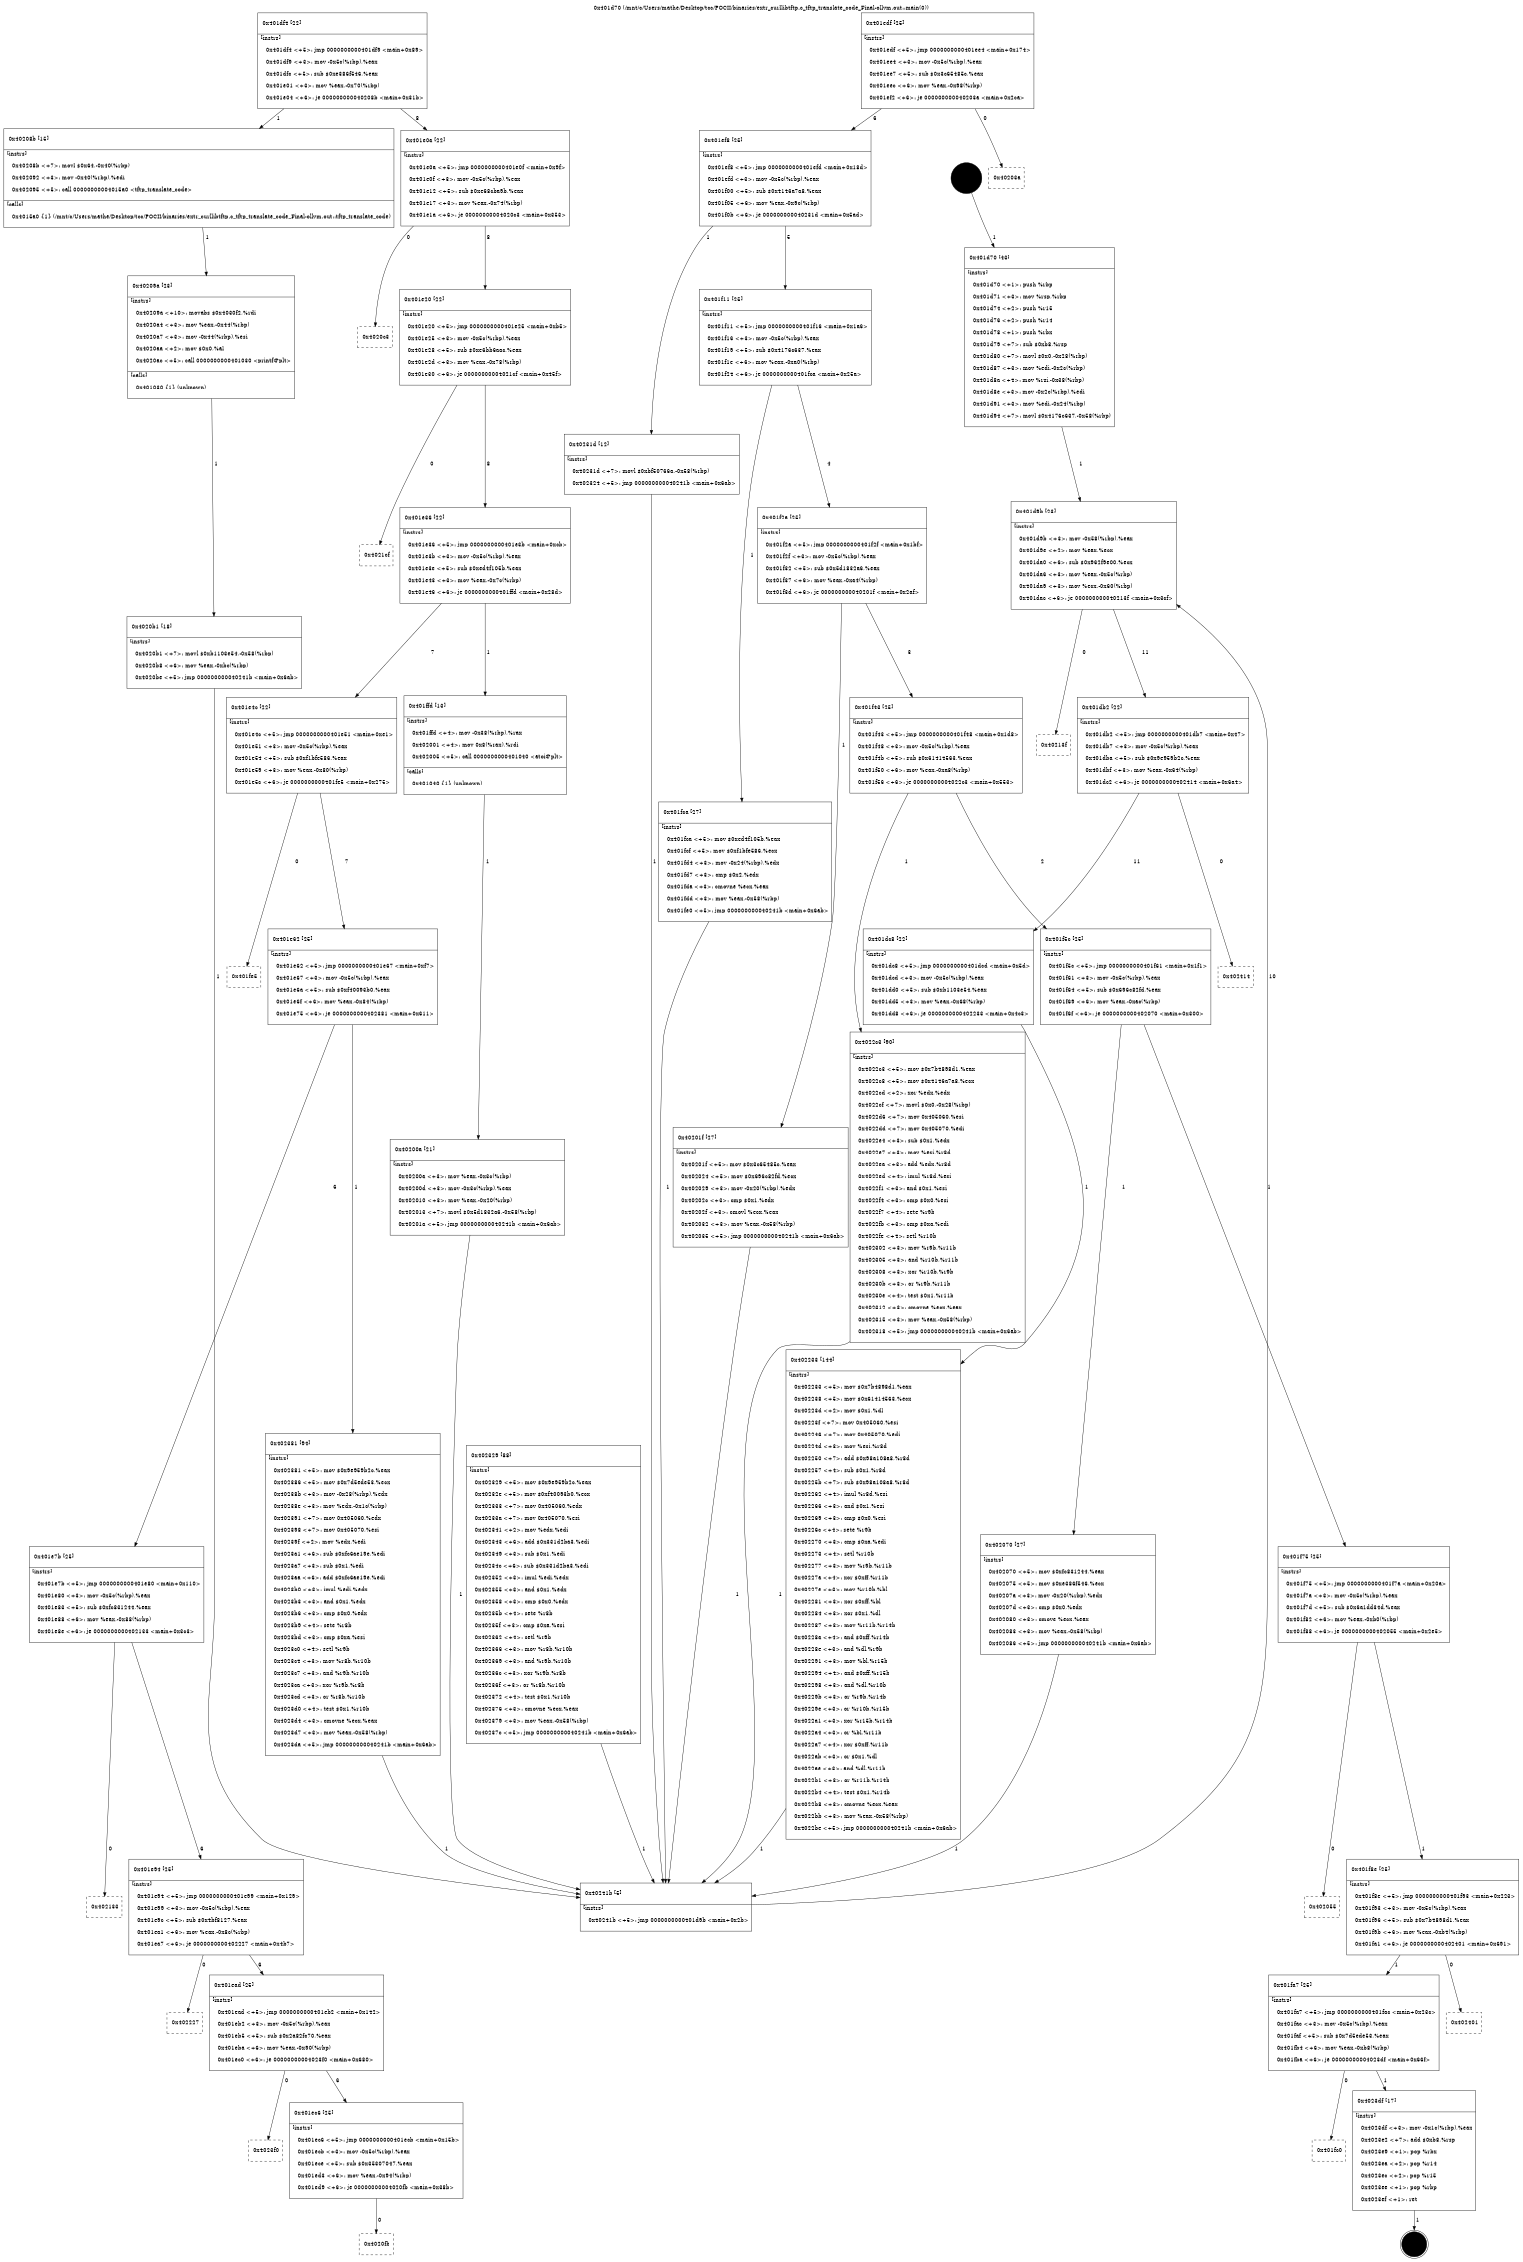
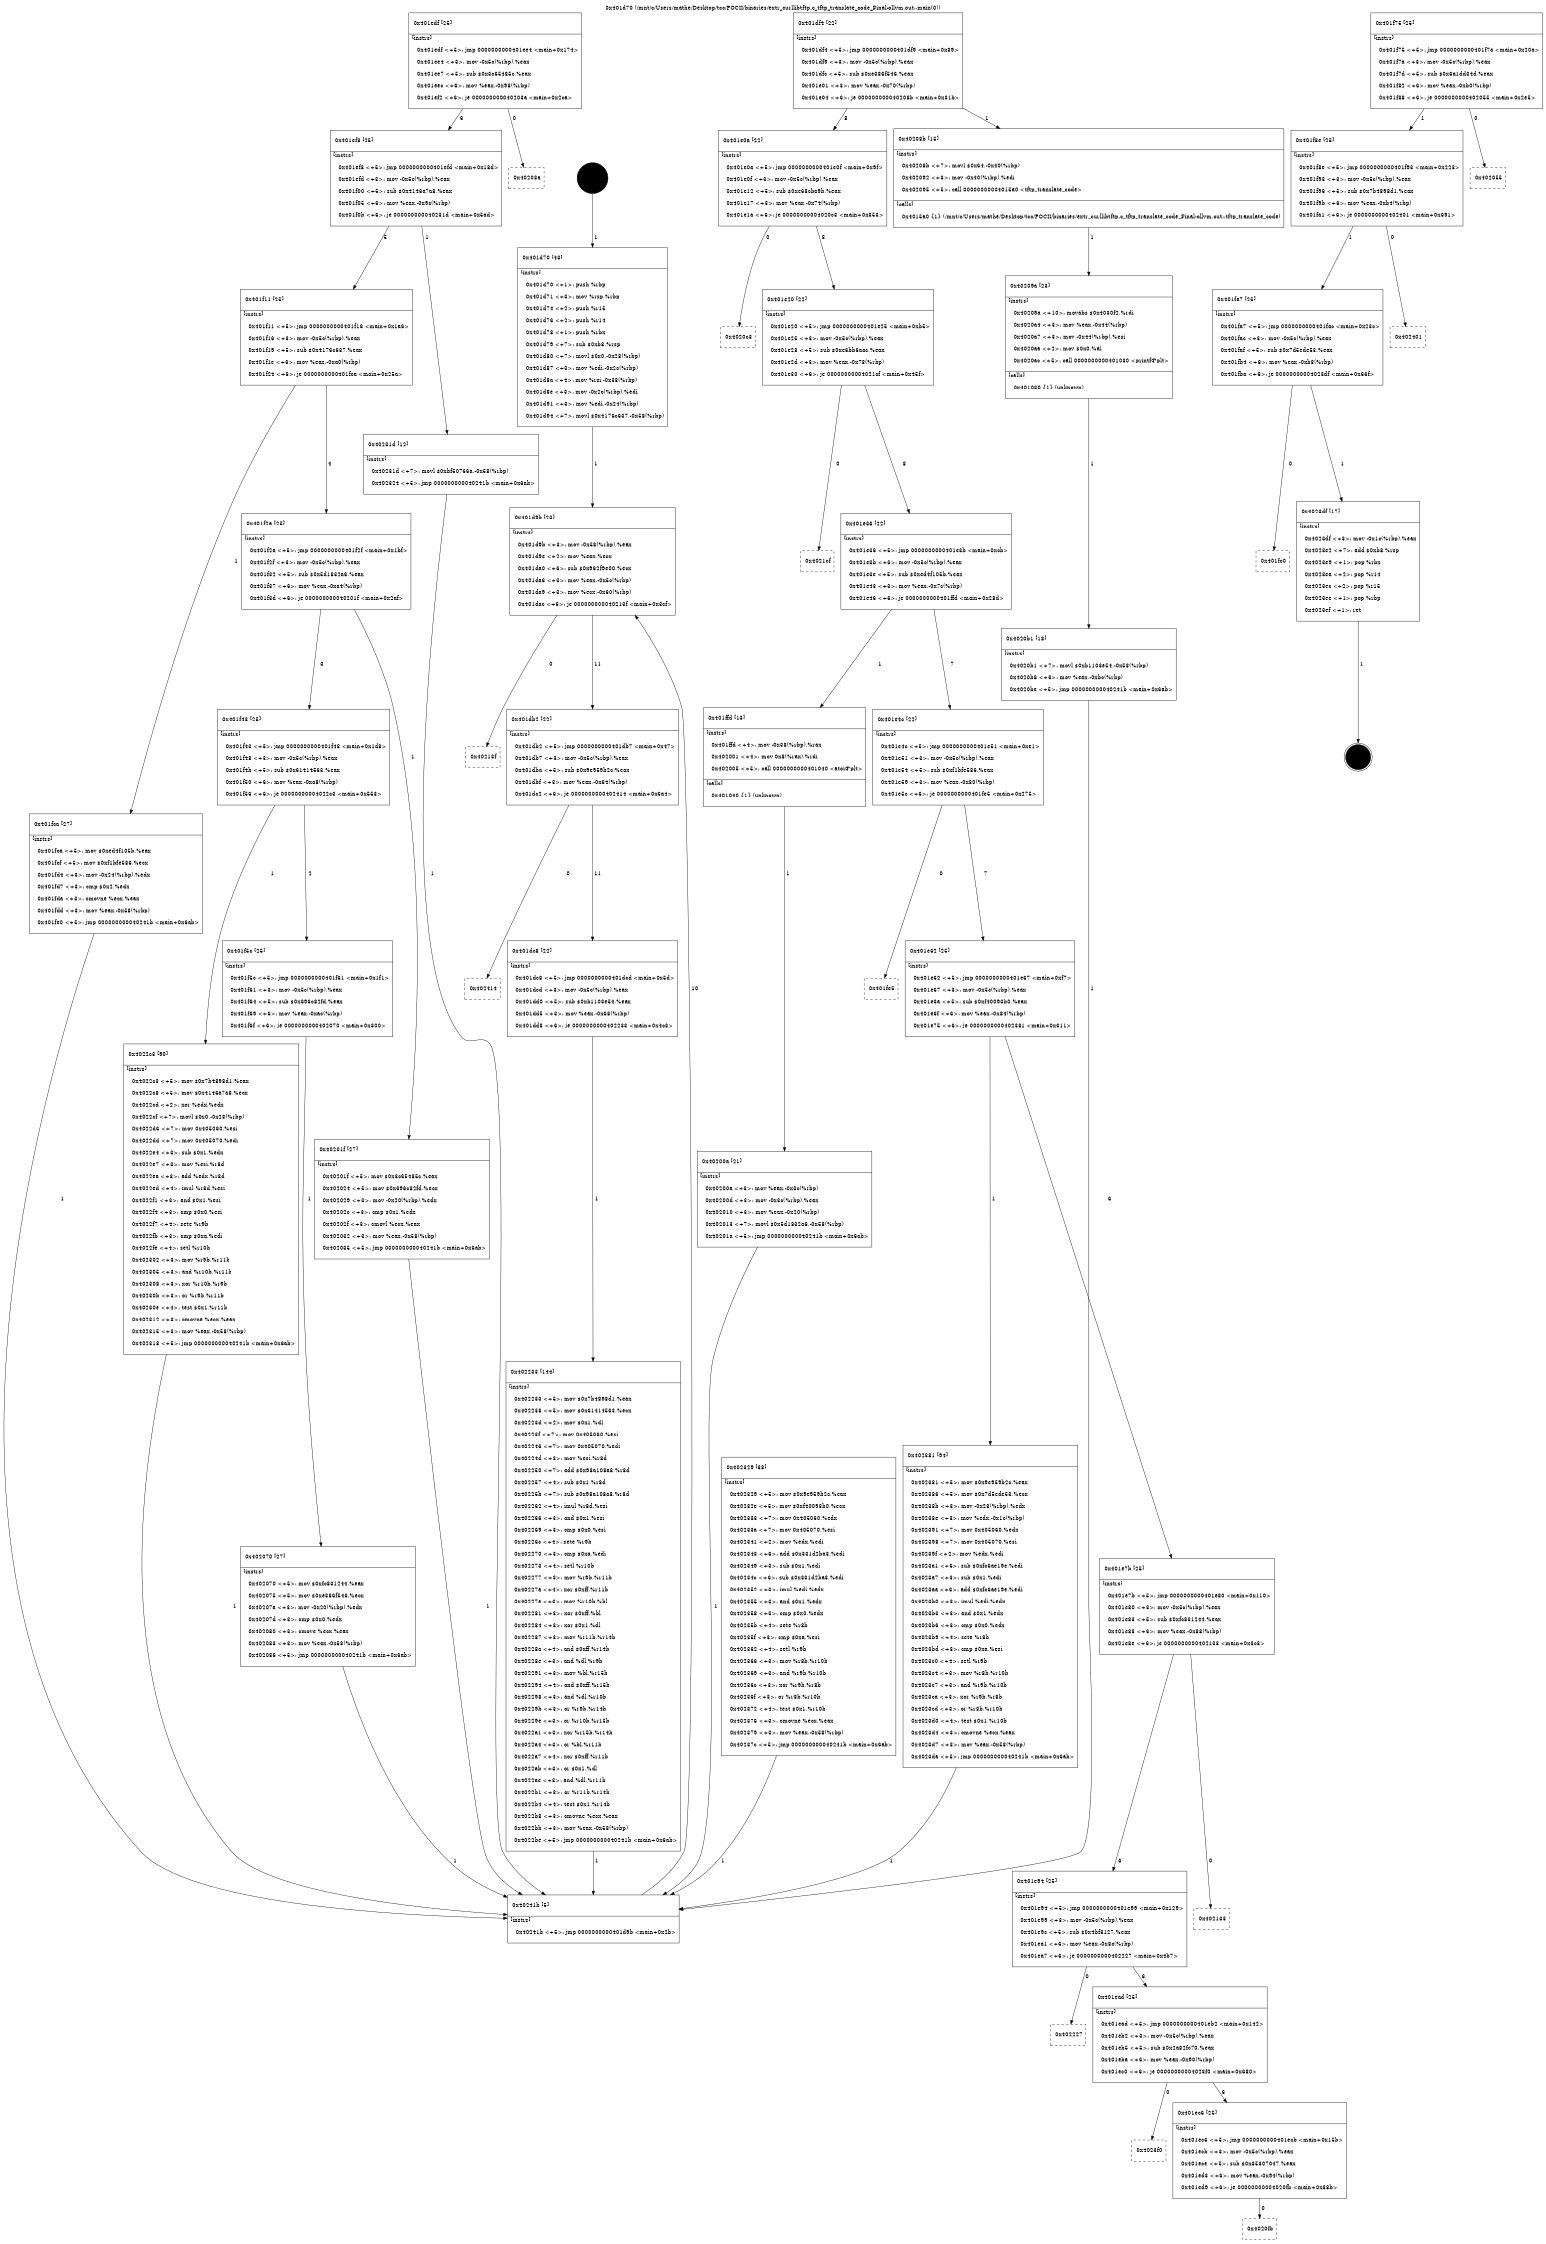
(1244, 1284) -> none
